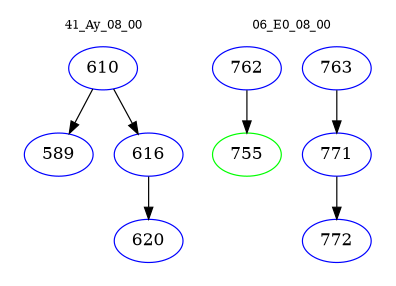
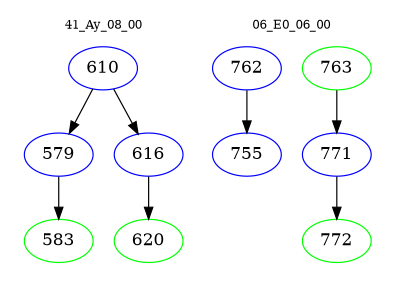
(292, 26) -> (292, 26)
(337, 68) -> (337, 68)
(59, 155) -> (59, 155)
(247, 155) -> (247, 155)
none -> (59, 241)
(149, 241) -> (149, 241)
(337, 241) -> (337, 241)
